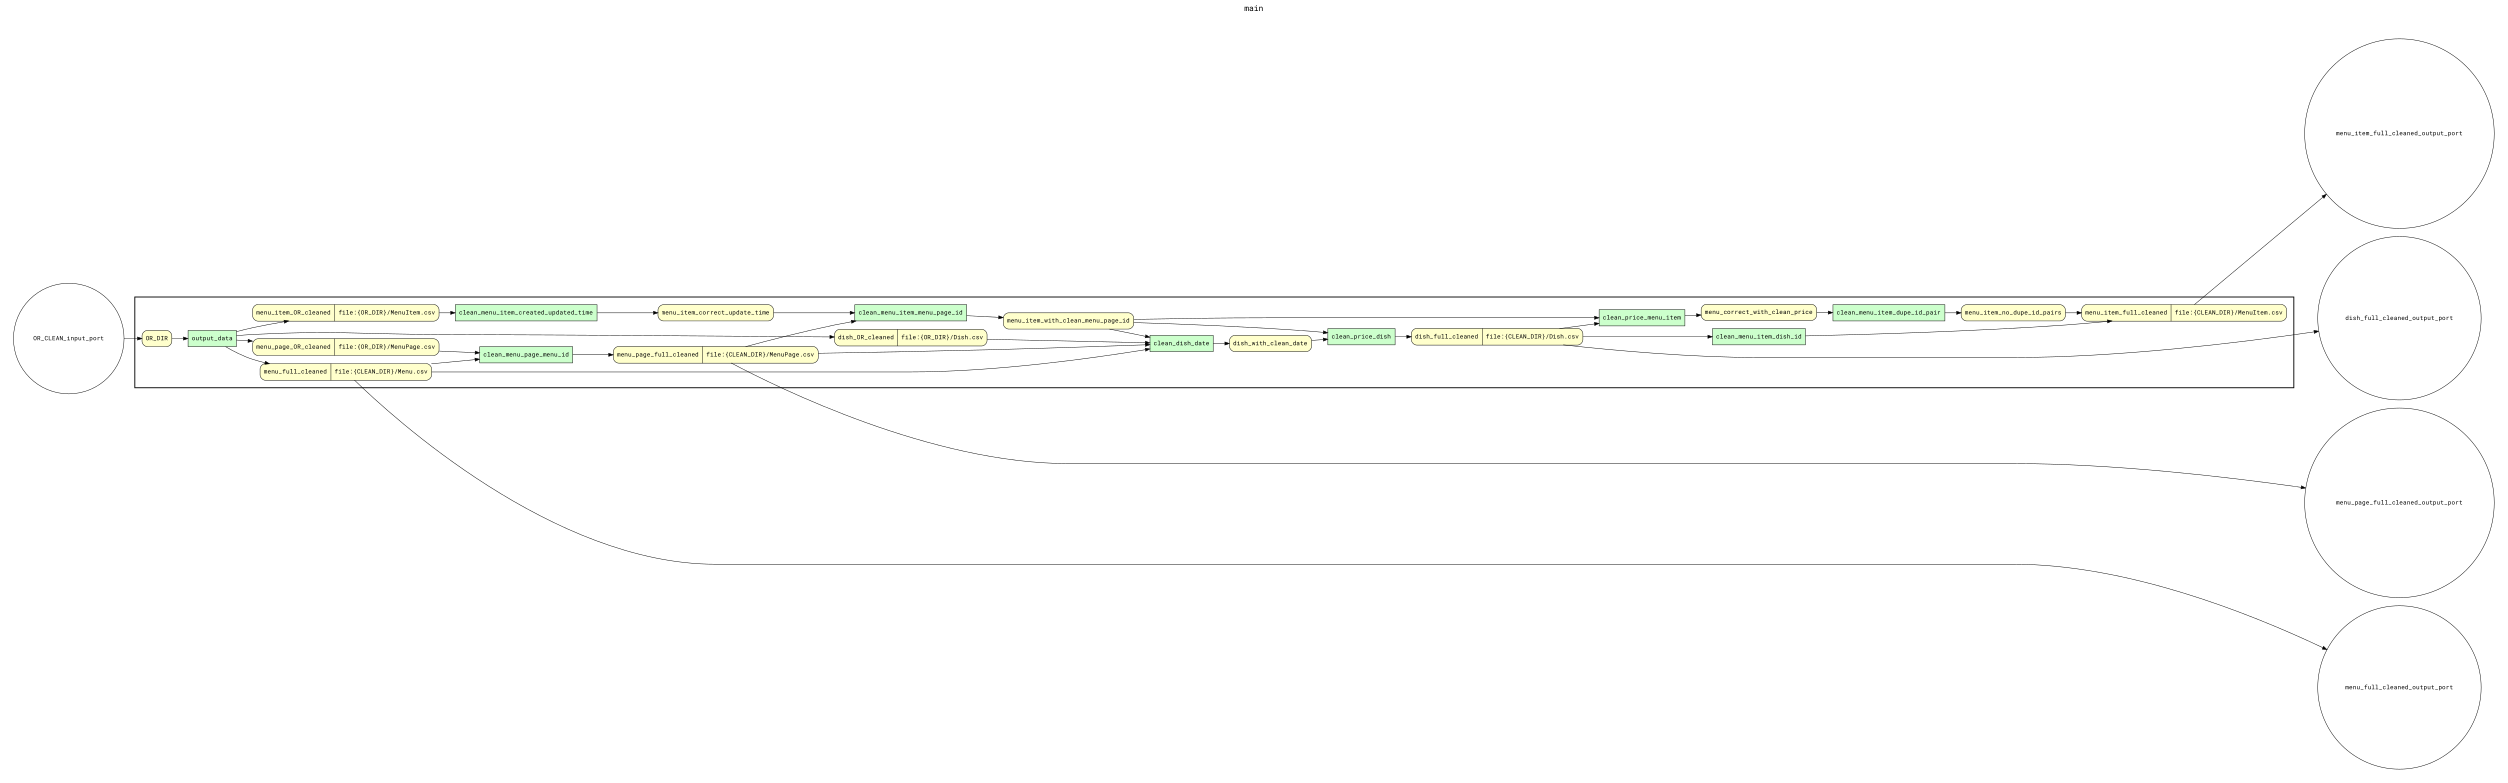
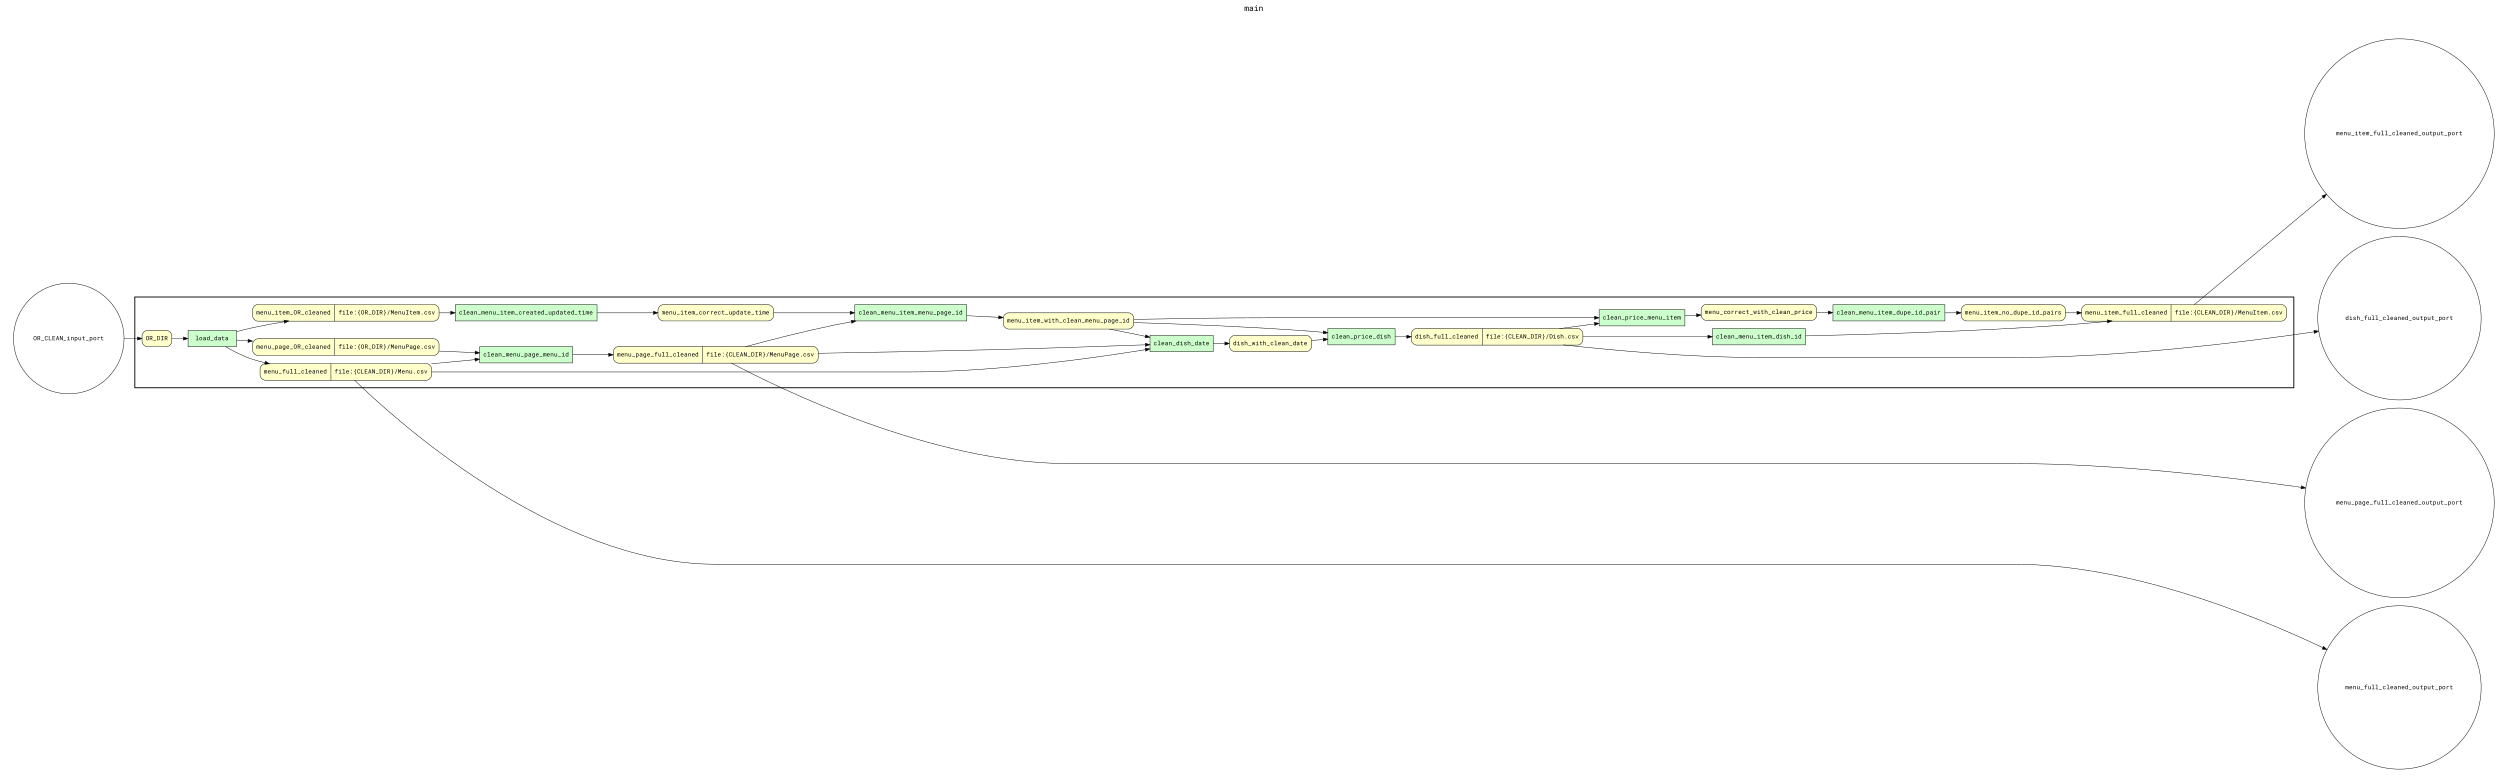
(911, 338) -> none
(212, 339) -> (212, 339)
